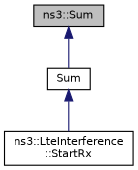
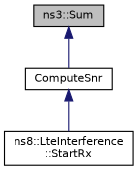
(69, 79) -> (69, 79)
(69, 148) -> (69, 148)
